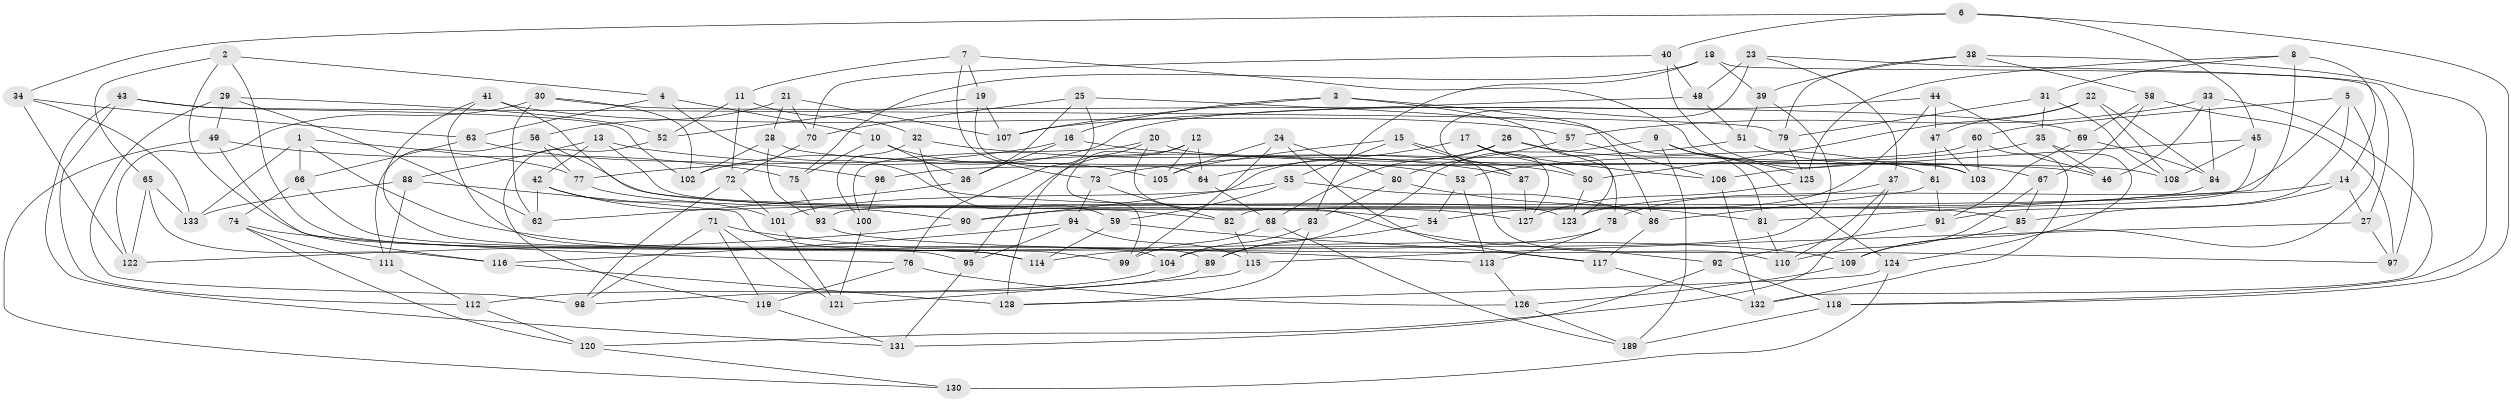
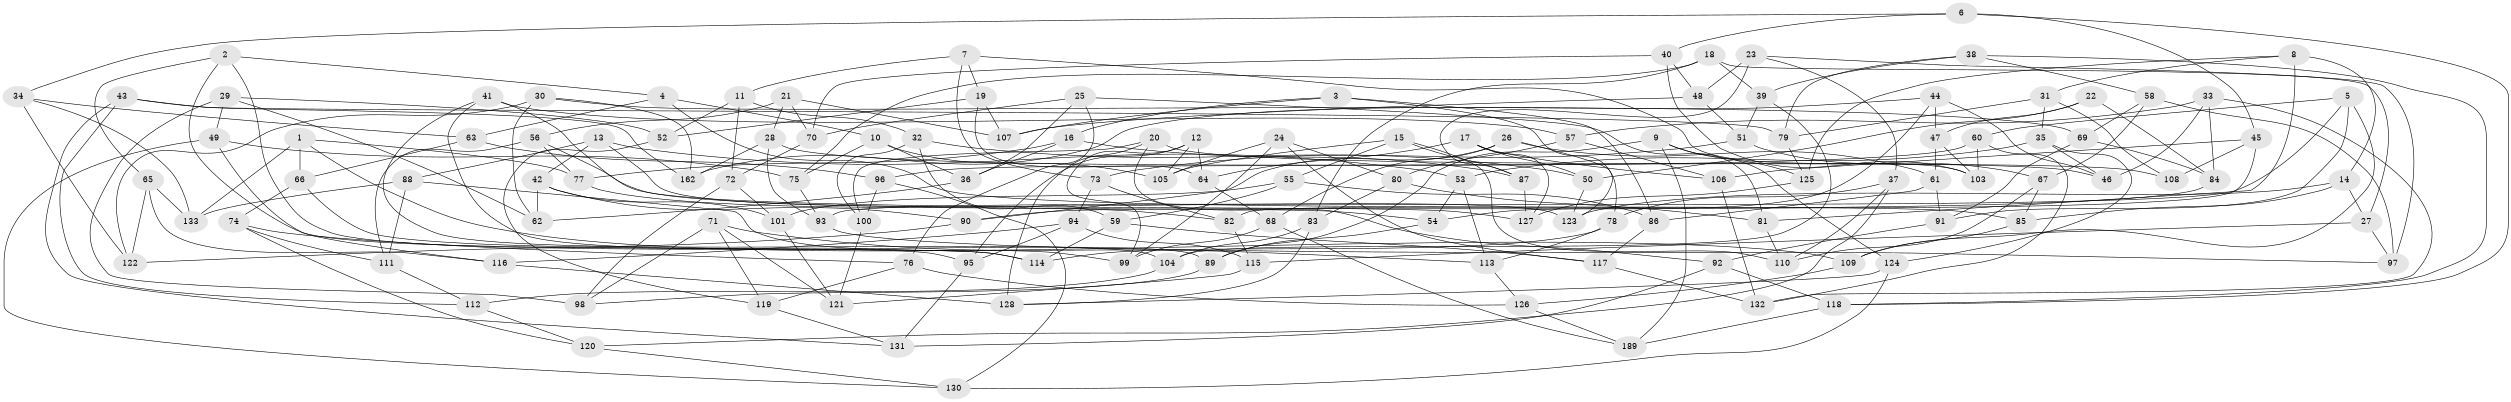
(2132, 138) -> none
(688, 180) -> (688, 180)
none -> (1052, 242)
